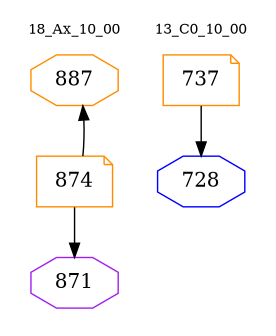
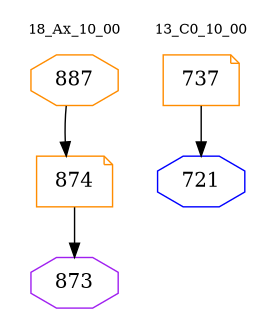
(84, 138) -> (65, 124)
(201, 181) -> (201, 181)
(75, 283) -> (75, 283)
